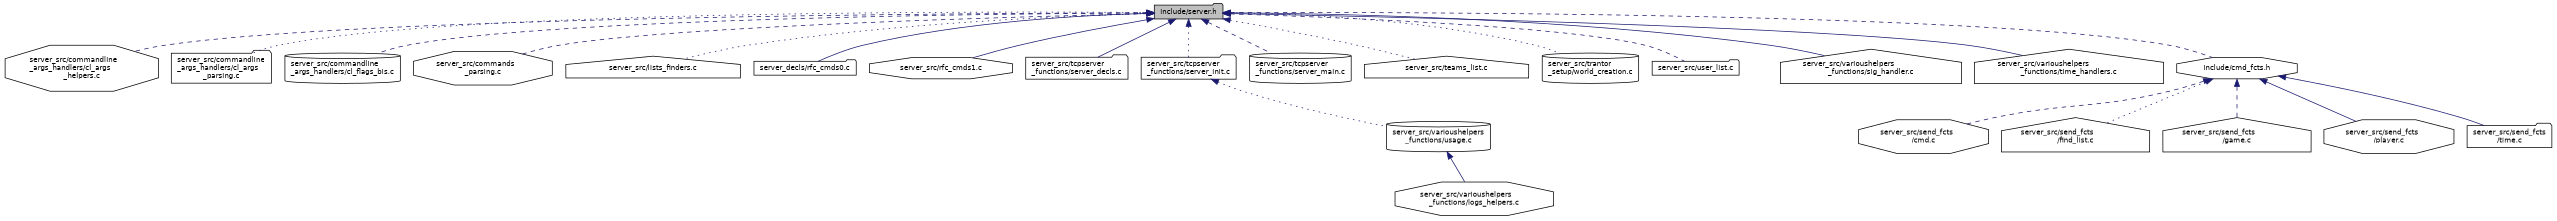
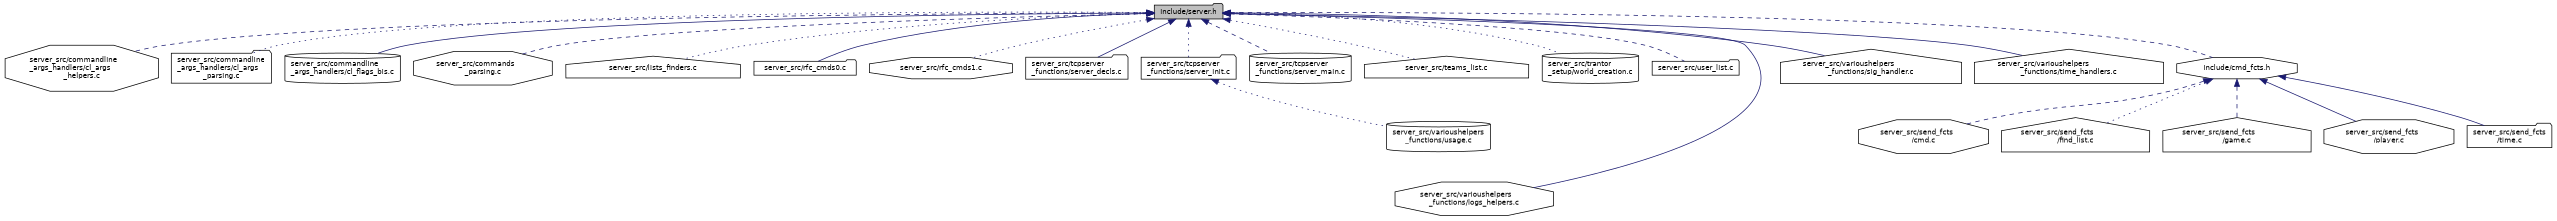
(684, 23) -> (684, 23)
(1059, 36) -> (1059, 36)
(805, 68) -> (805, 68)
(1458, 170) -> (1752, 58)
